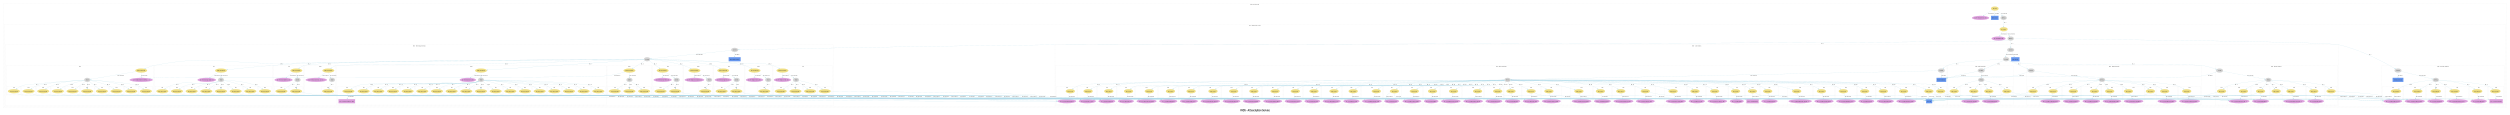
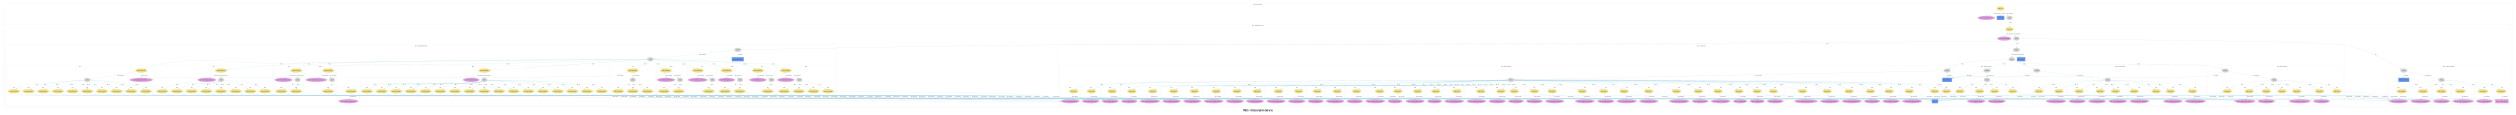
(347, 101) -> (348, 101)
(1753, 101) -> (1757, 101)
